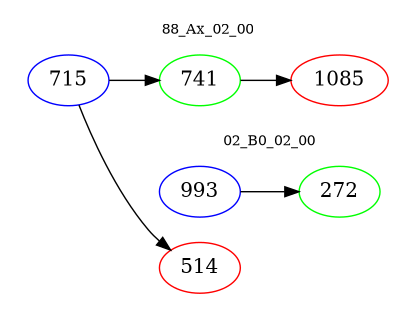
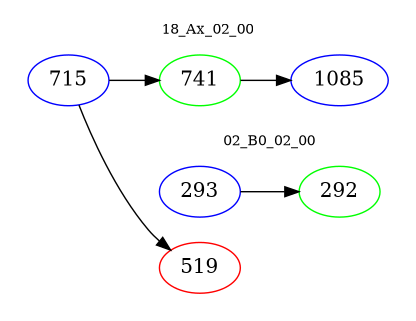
(208, 30) -> (208, 30)
(340, 80) -> (340, 80)
(200, 192) -> (200, 192)
(340, 192) -> (340, 192)
(200, 268) -> (200, 268)
